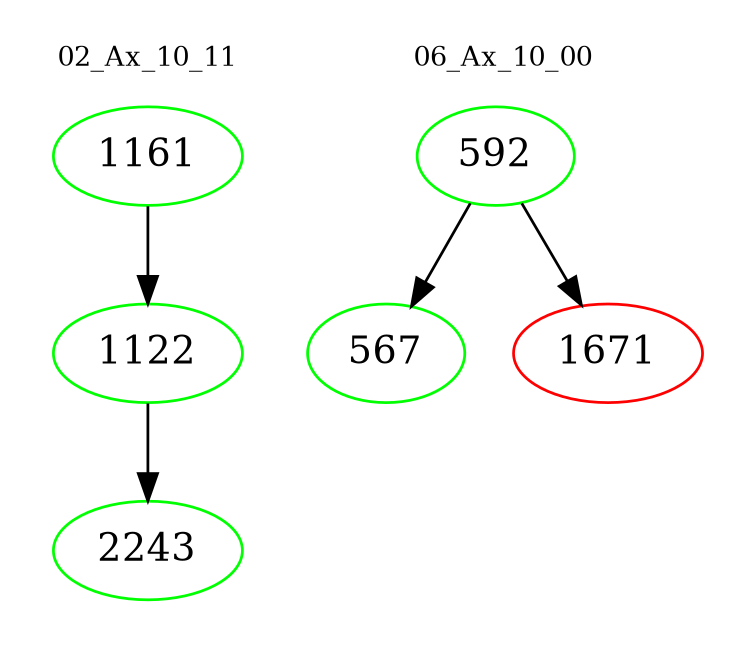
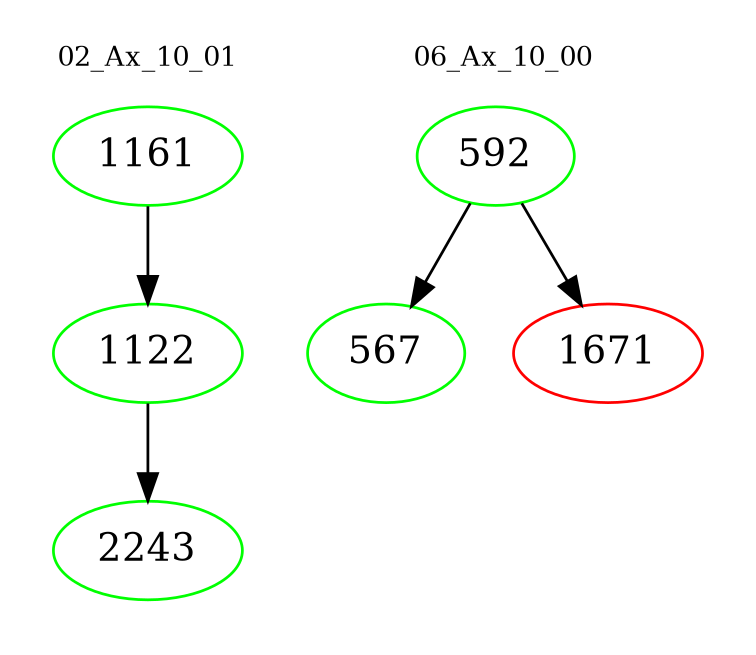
(148, 59) -> (148, 59)
